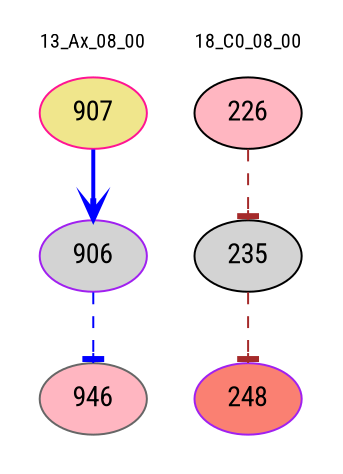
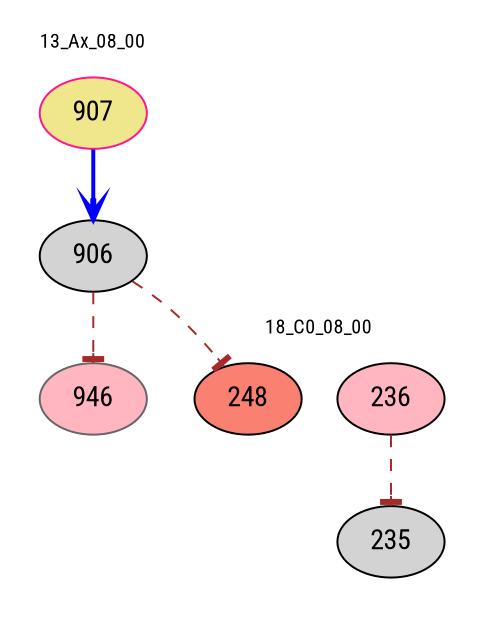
(248, 113) -> (391, 399)
(93, 256) -> (93, 256)
(93, 323) -> (93, 323)
(248, 323) -> (191, 329)
(248, 399) -> (248, 399)
